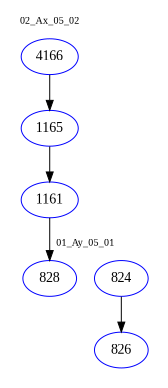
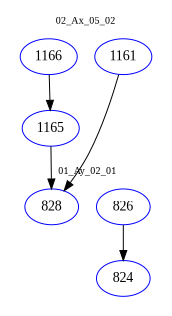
(50, 57) -> (49, 57)
(50, 159) -> (51, 168)
(86, 243) -> (88, 172)
(121, 309) -> (123, 238)
